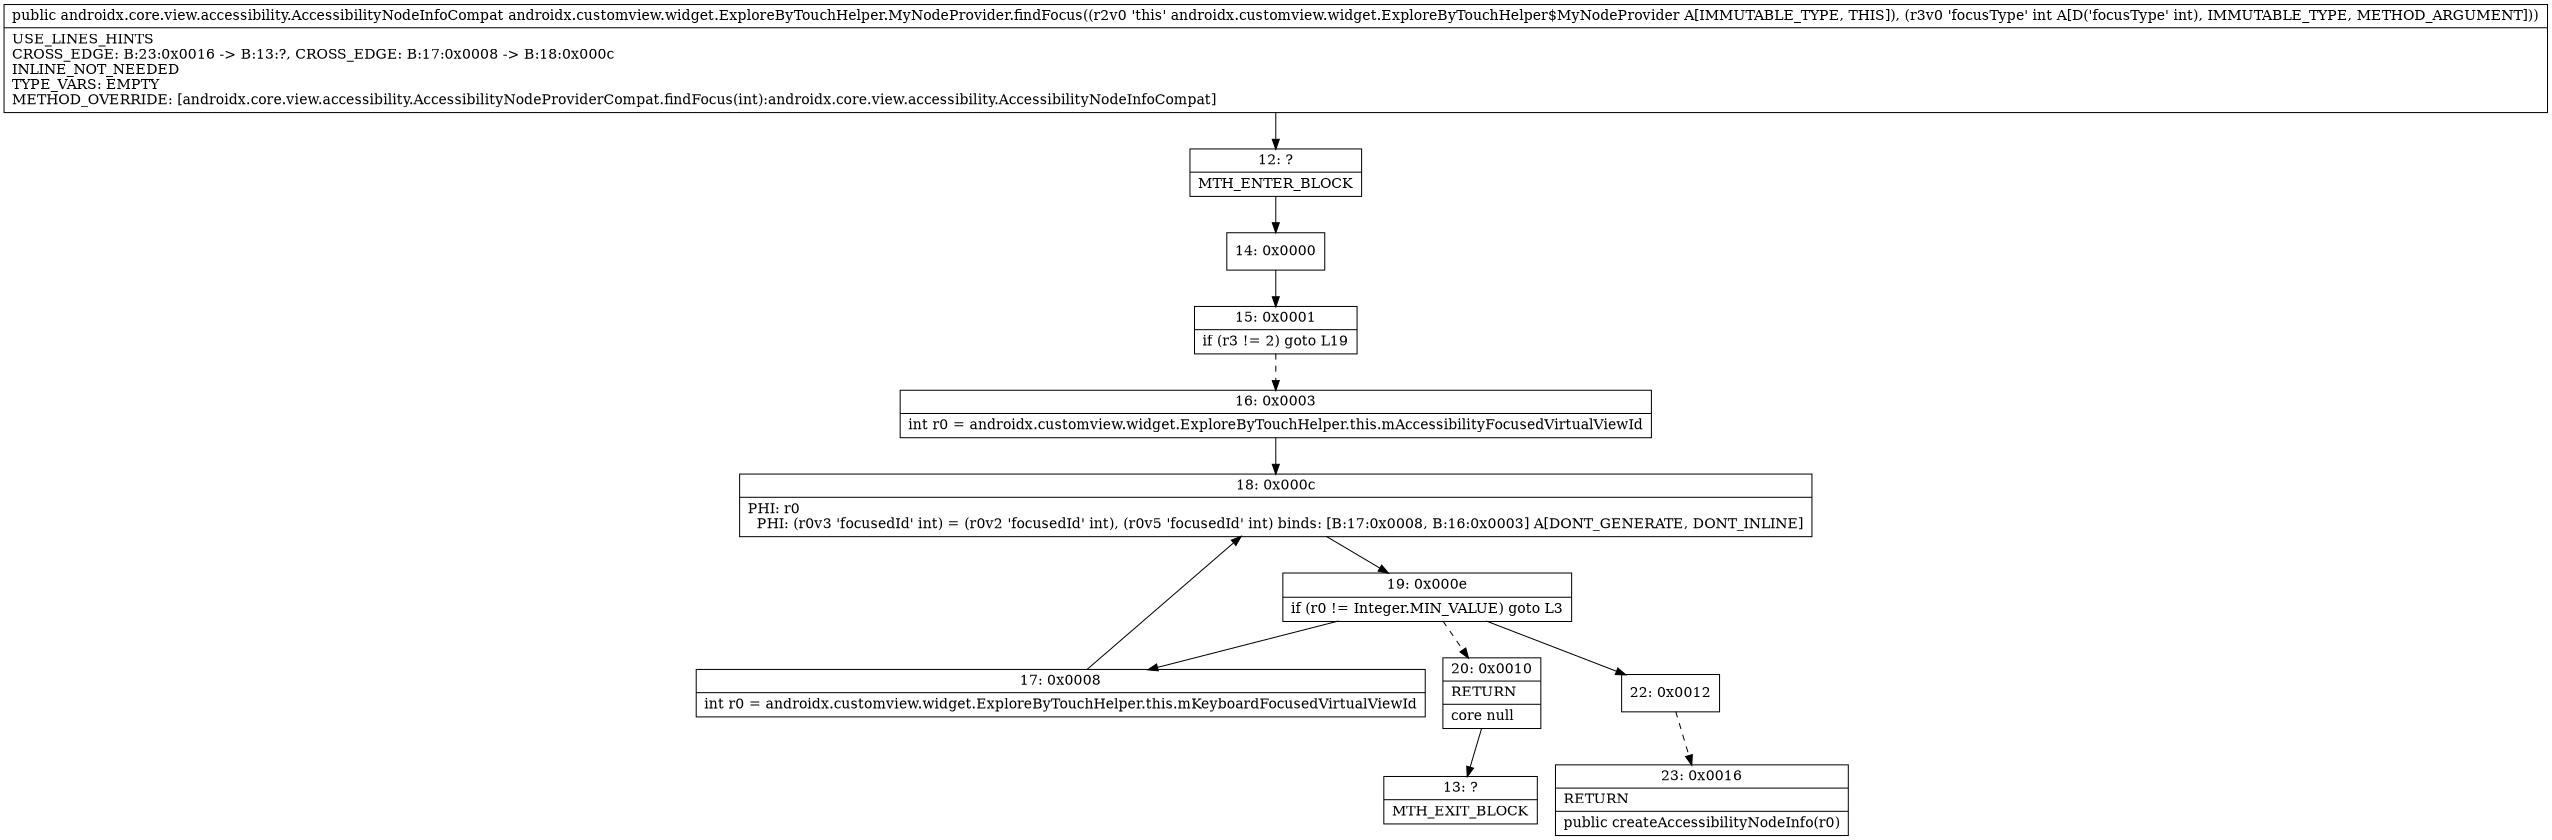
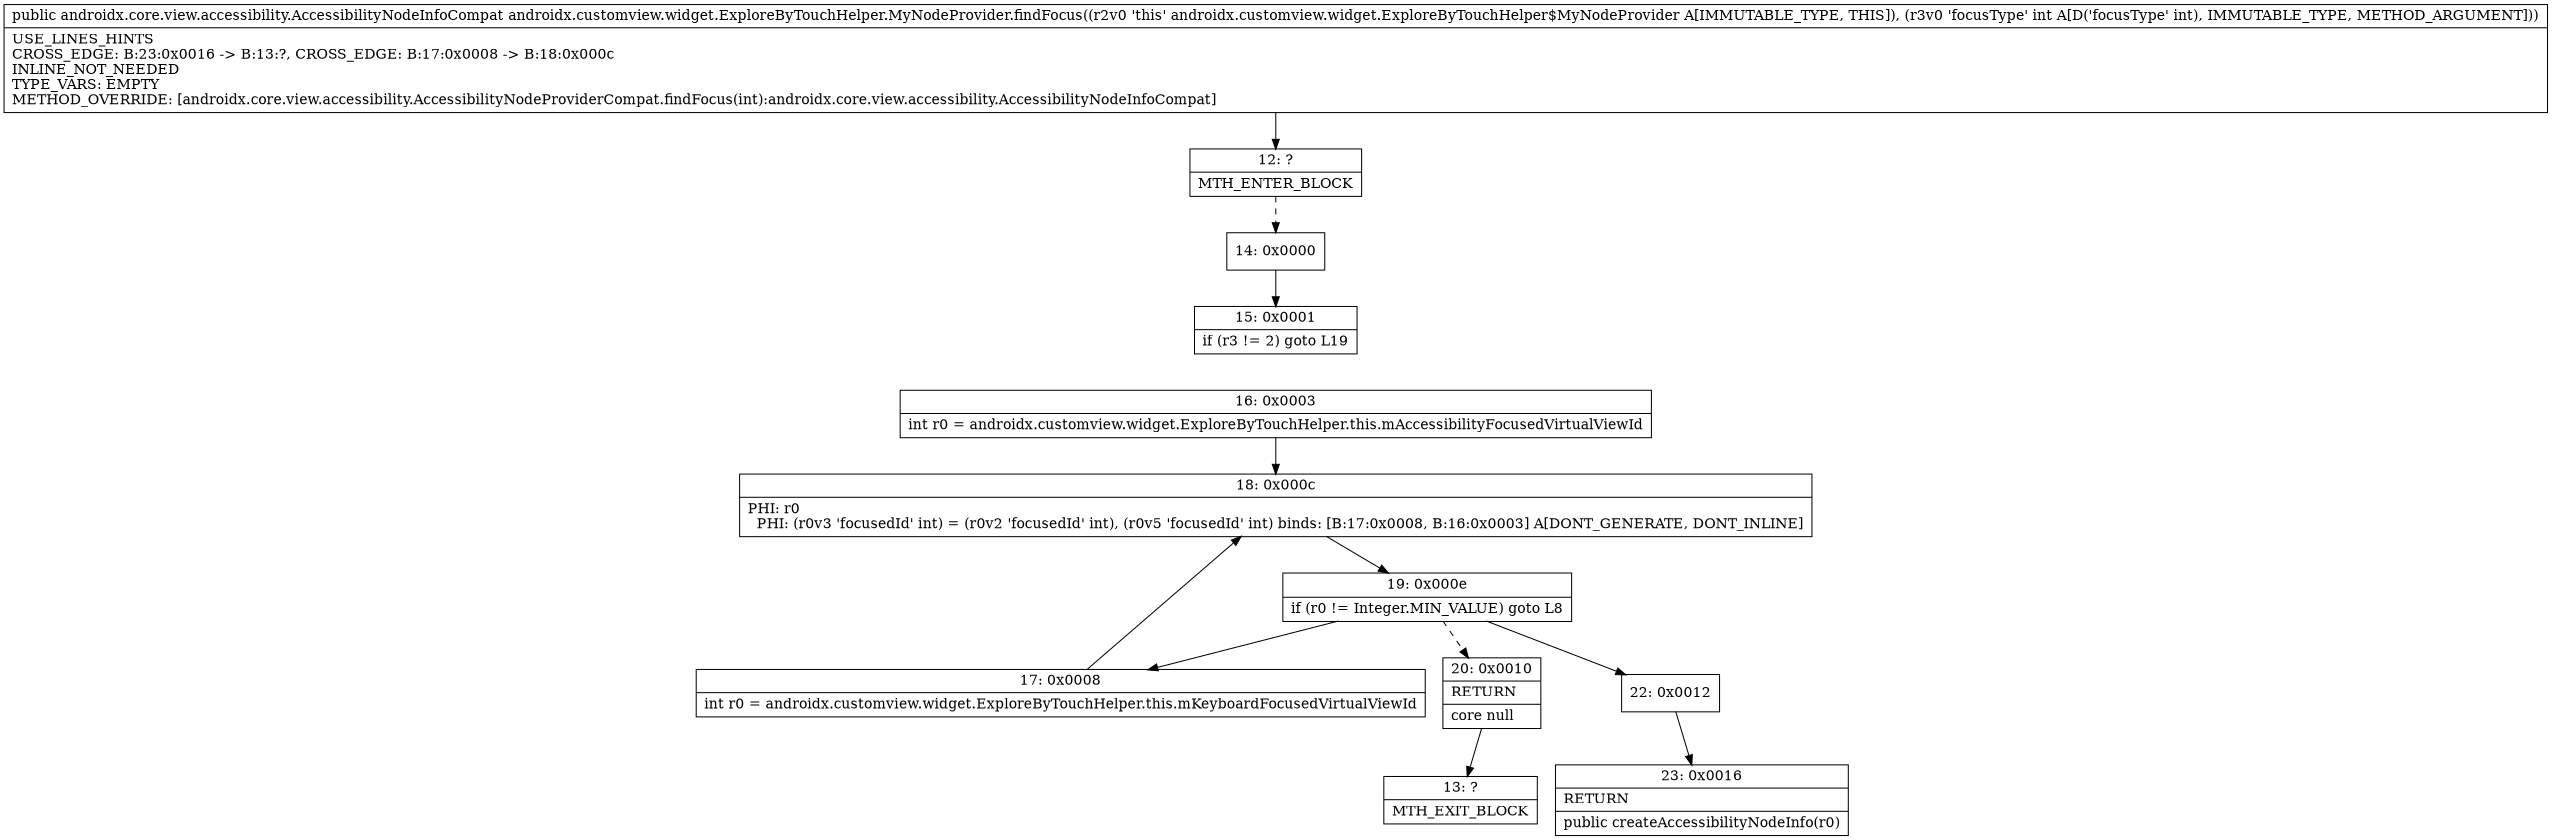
(1276, 209) -> (1276, 209)
(1276, 367) -> none
(1427, 609) -> (1427, 609)
(1682, 733) -> (1682, 733)
